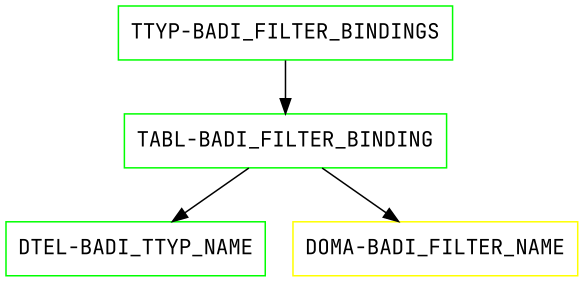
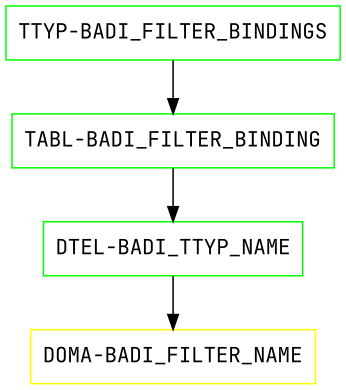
(354, 190) -> (173, 295)
